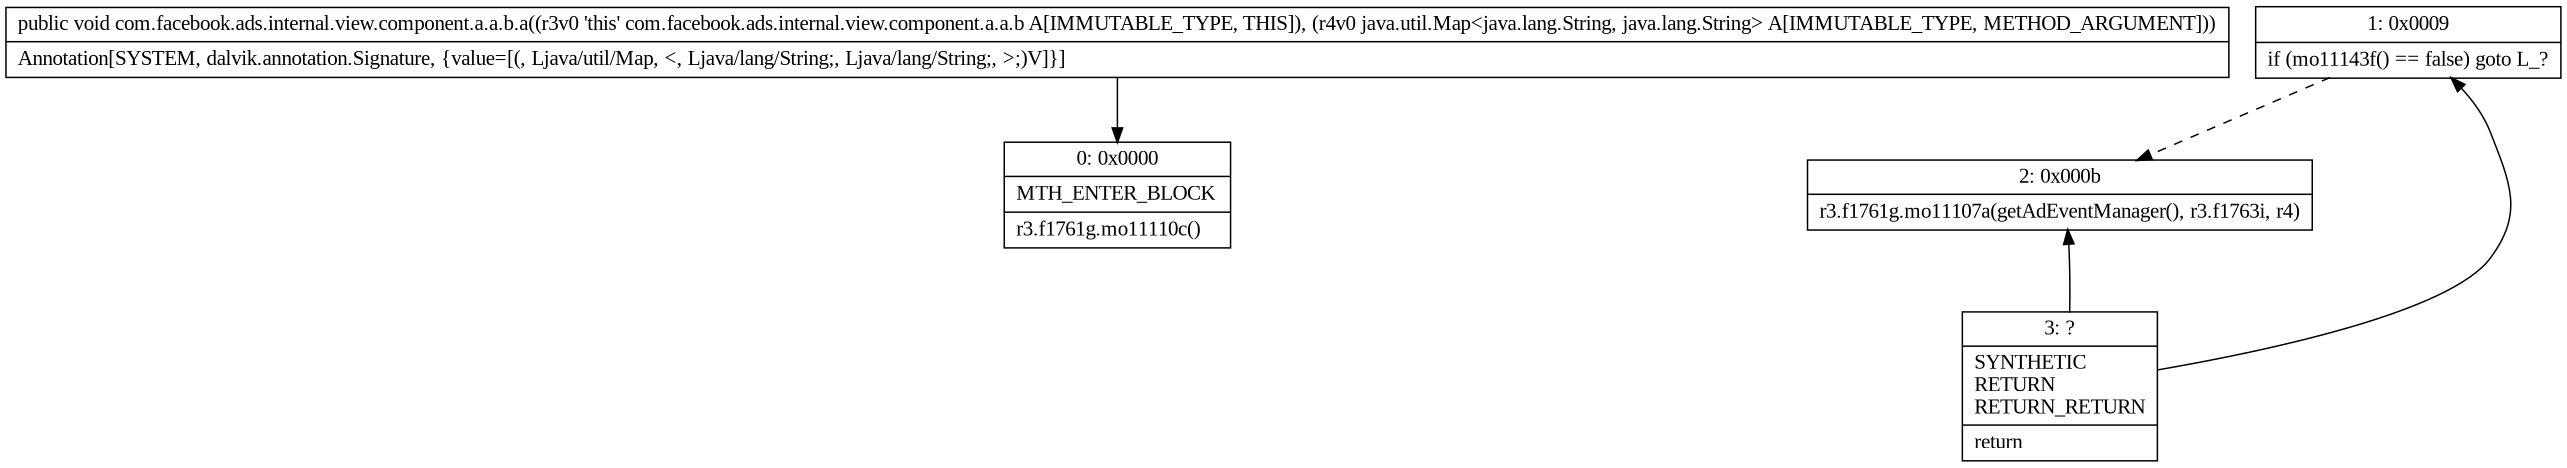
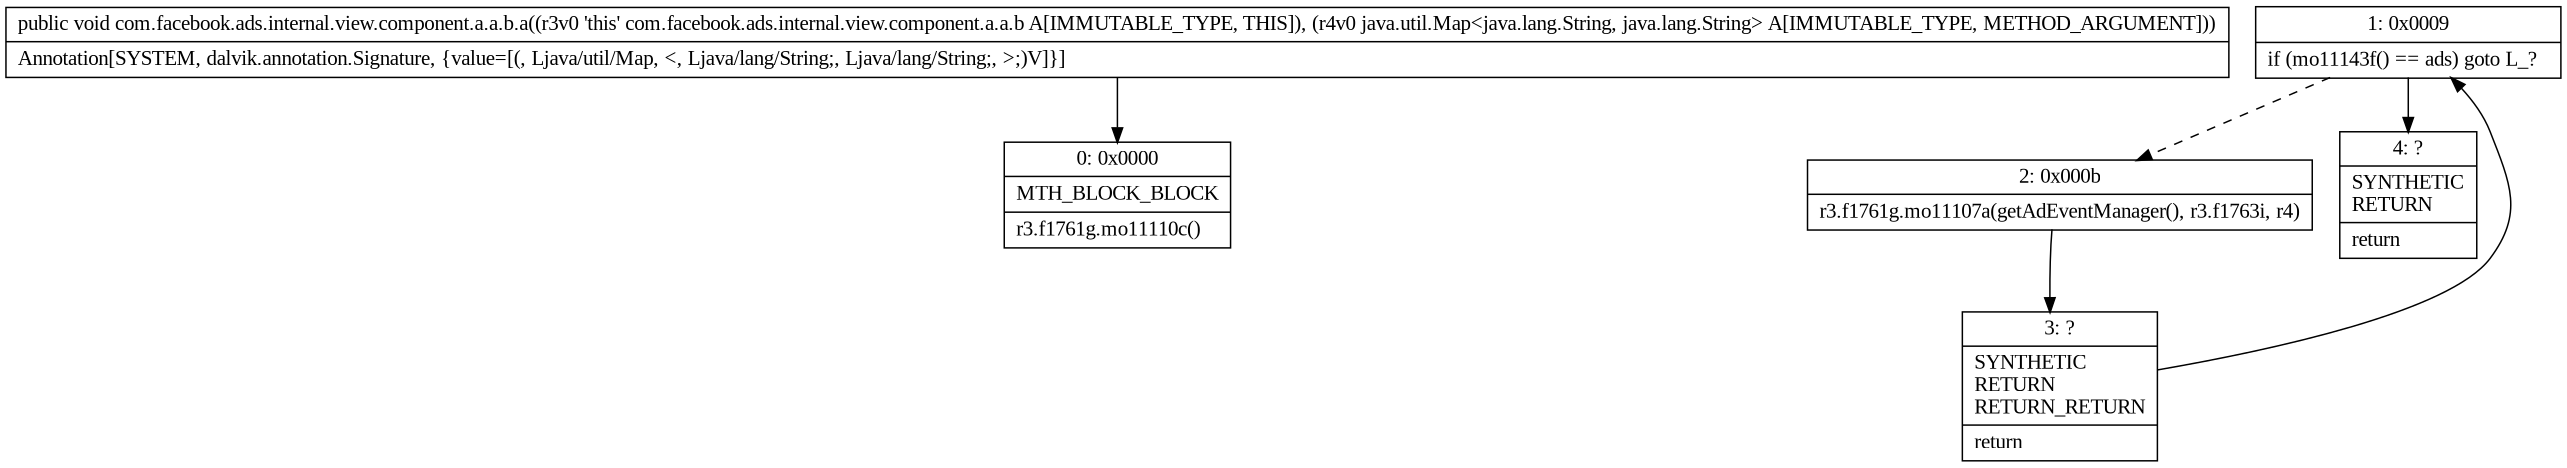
(2408, 60) -> (2402, 60)
(1116, 194) -> (1117, 194)
none -> (2408, 195)
(2070, 278) -> (2050, 263)
